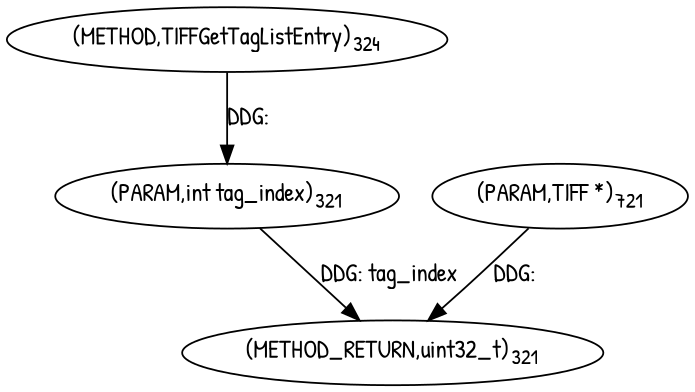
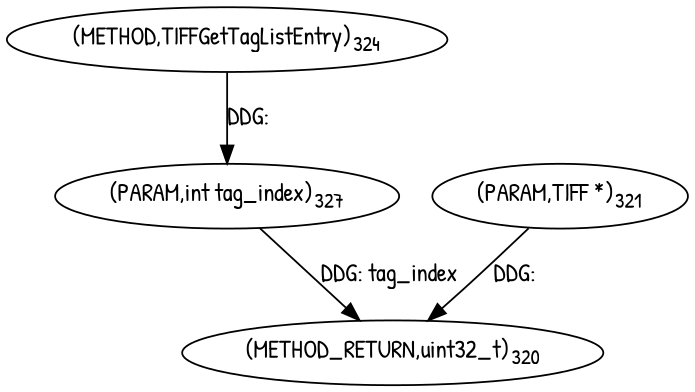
(330, 193) -> (330, 193)
(629, 193) -> (629, 193)
(526, 350) -> (526, 350)
